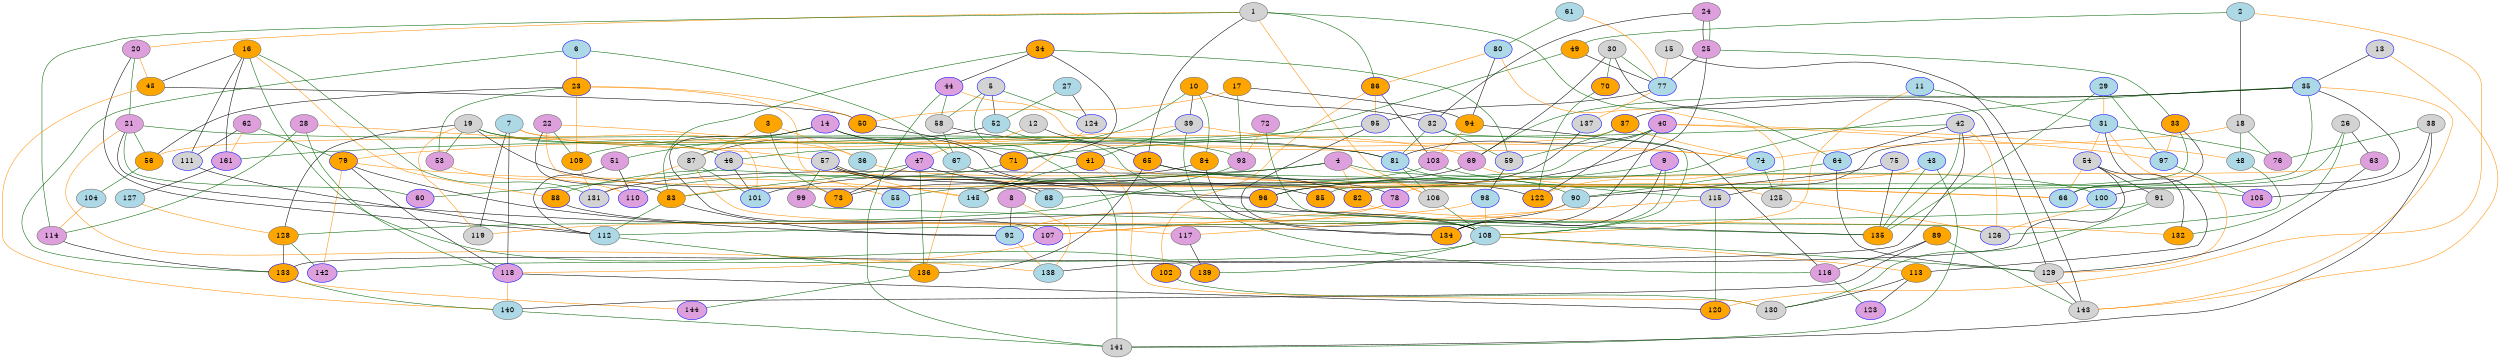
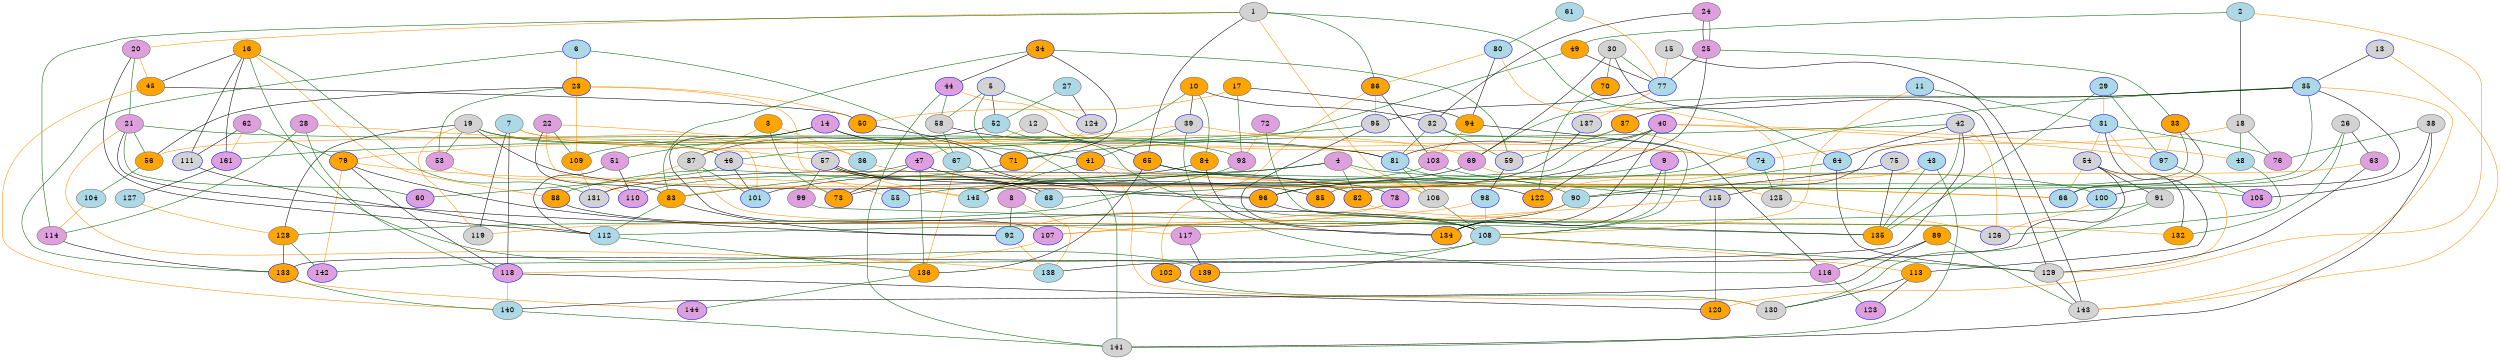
(1348, 180) -> (1348, 180)
